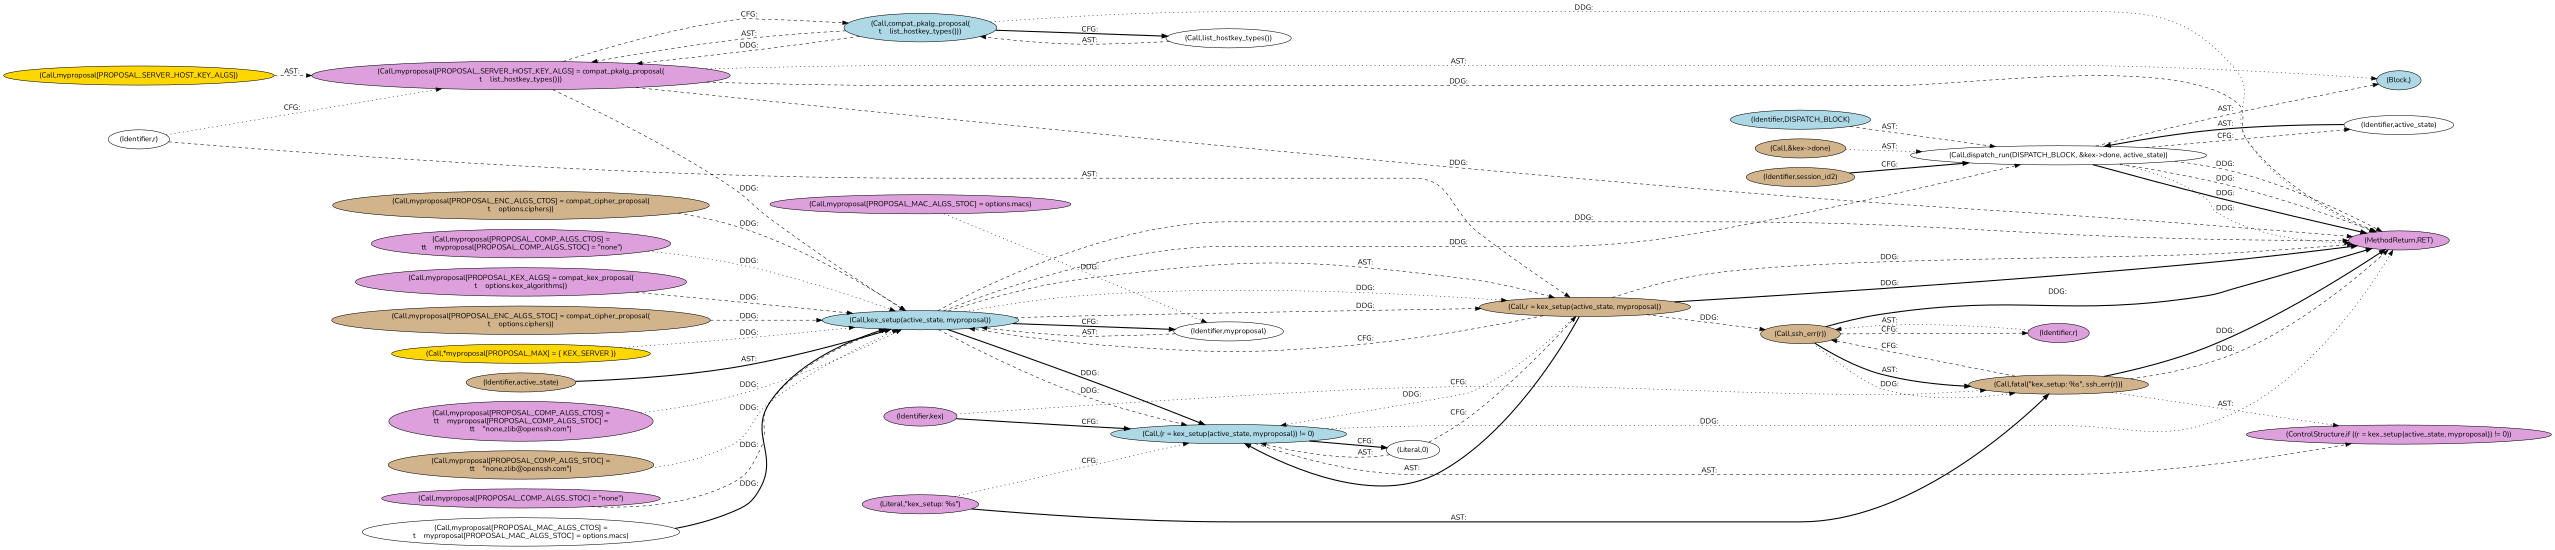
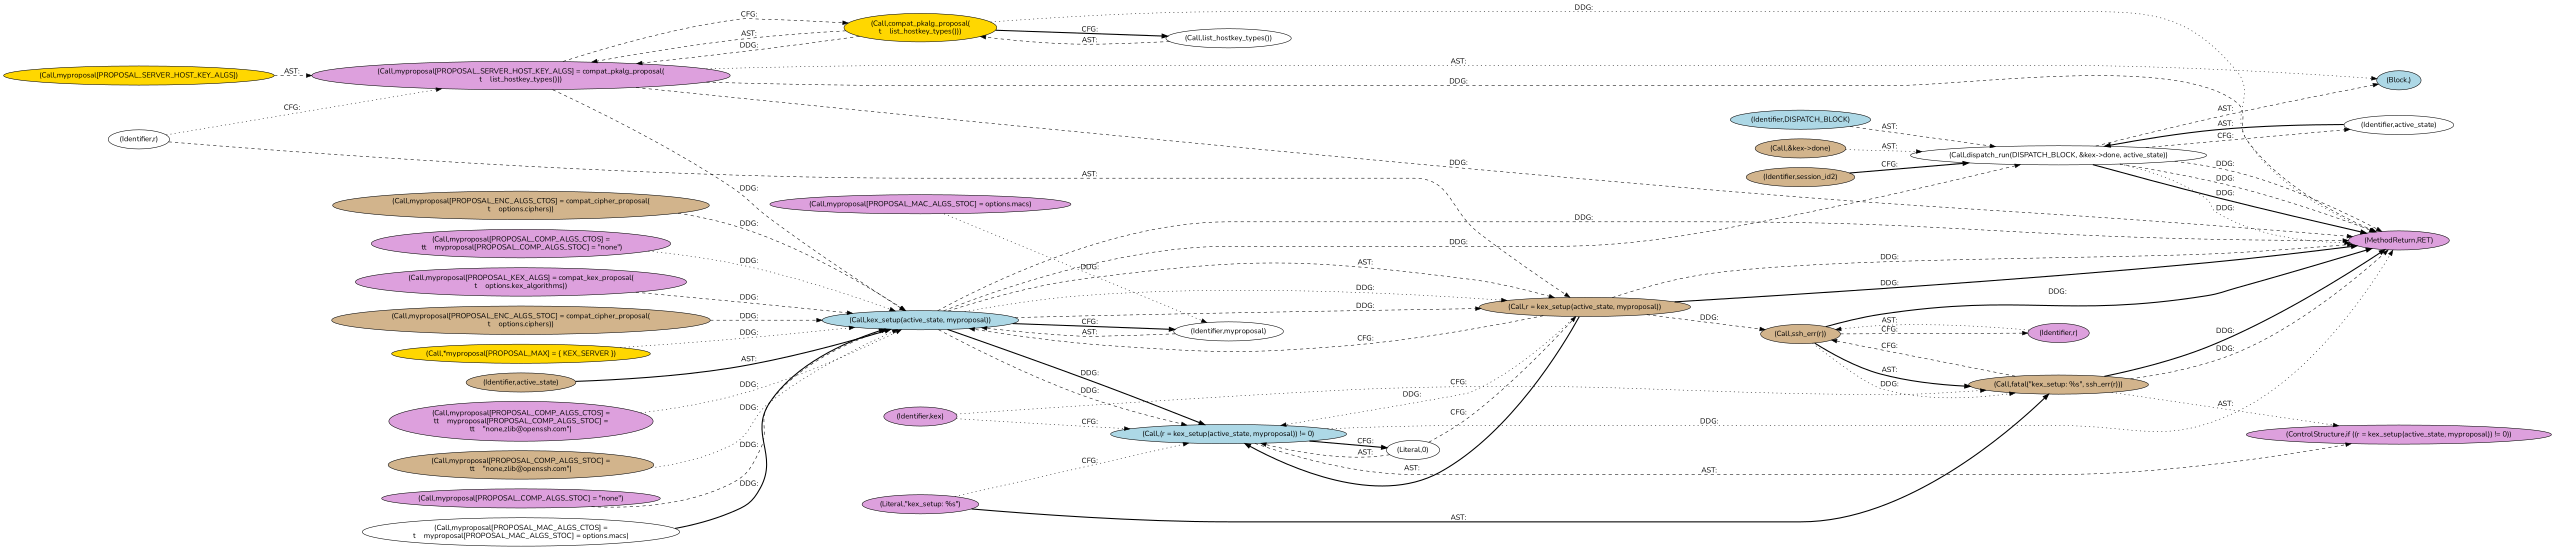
(920, 28) -> (920, 28)
(1040, 424) -> (1040, 424)
